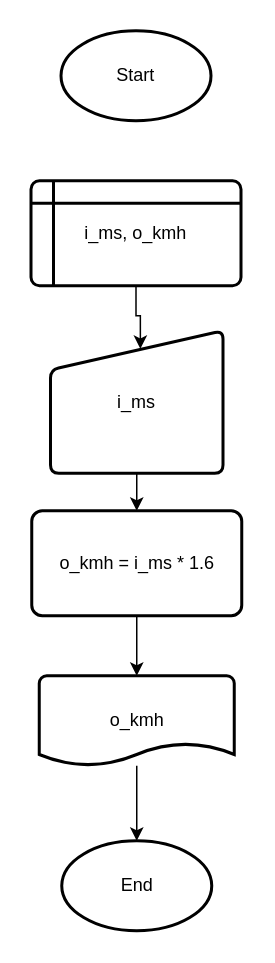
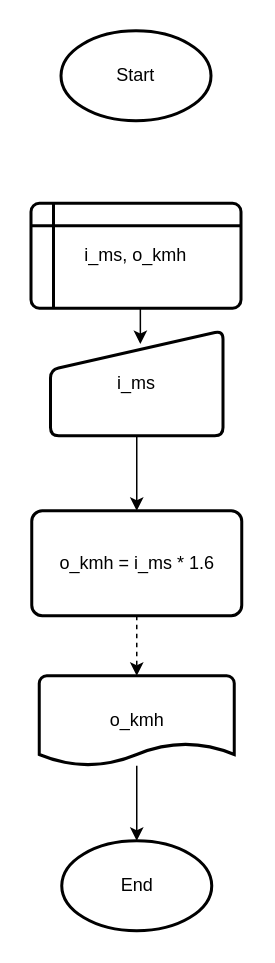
(136, 233) -> (136, 256)
(137, 402) -> (137, 383)
(137, 640) -> (137, 640)
